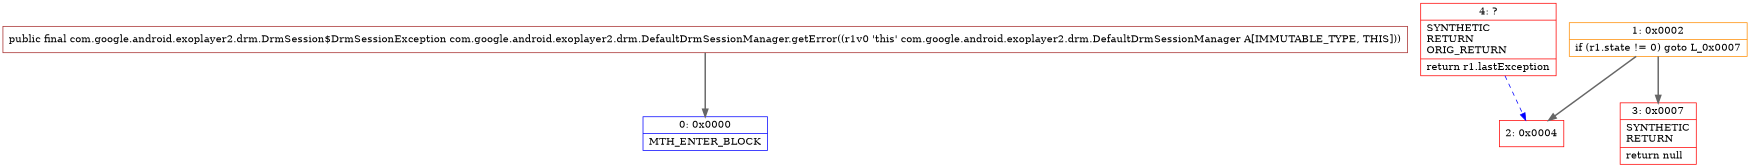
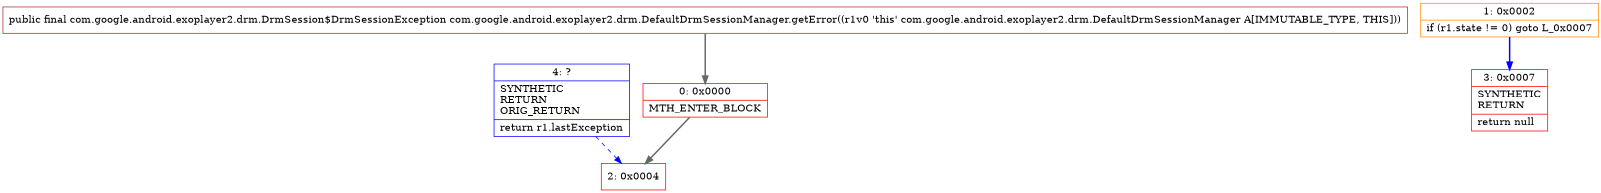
(1488, 40) -> (562, 100)
(1658, 76) -> (1510, 50)
(1596, 86) -> (670, 138)
(705, 134) -> (705, 100)
